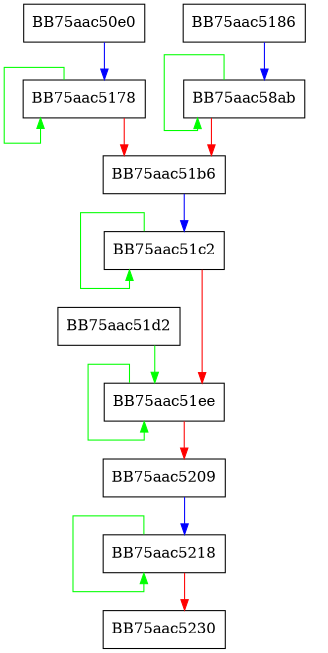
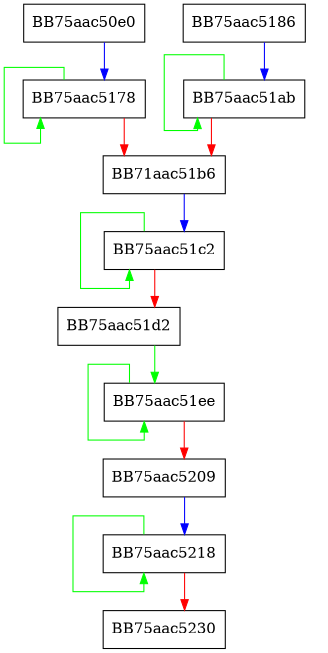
(244, 99) -> (244, 99)
(164, 175) -> (164, 175)
(202, 321) -> (155, 283)
